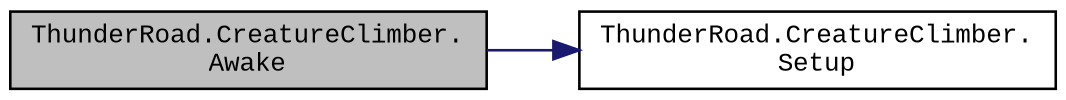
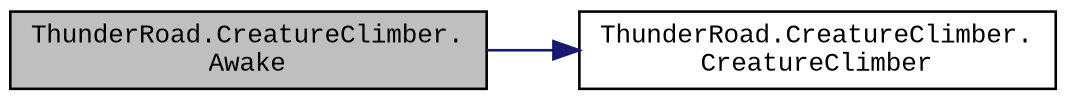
(818, 50) -> (818, 50)
